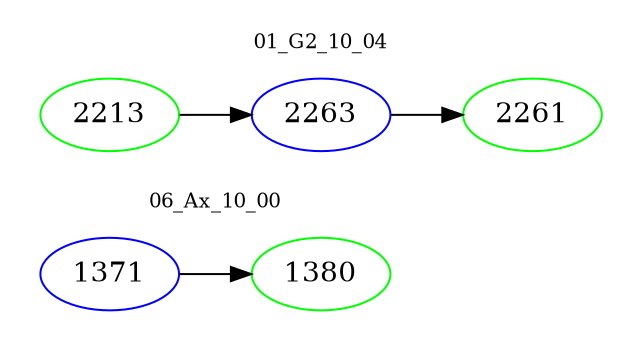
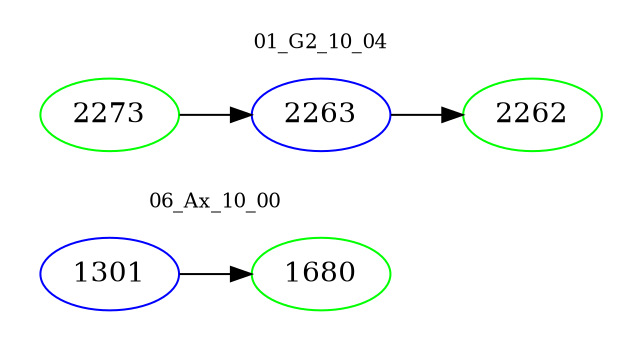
(110, 115) -> (110, 115)
(532, 115) -> (532, 115)
(110, 274) -> (110, 274)
(321, 274) -> (321, 274)
